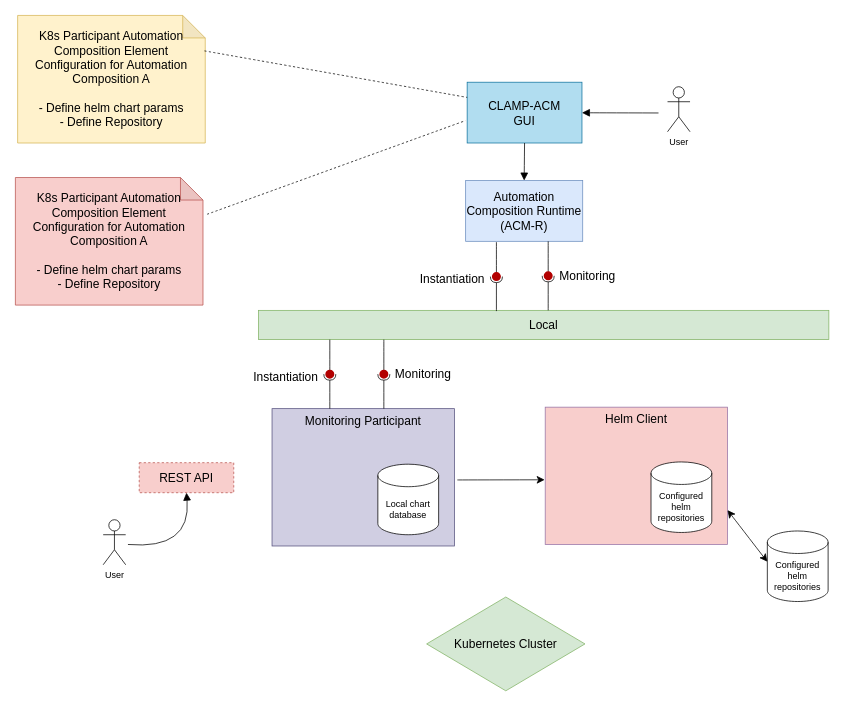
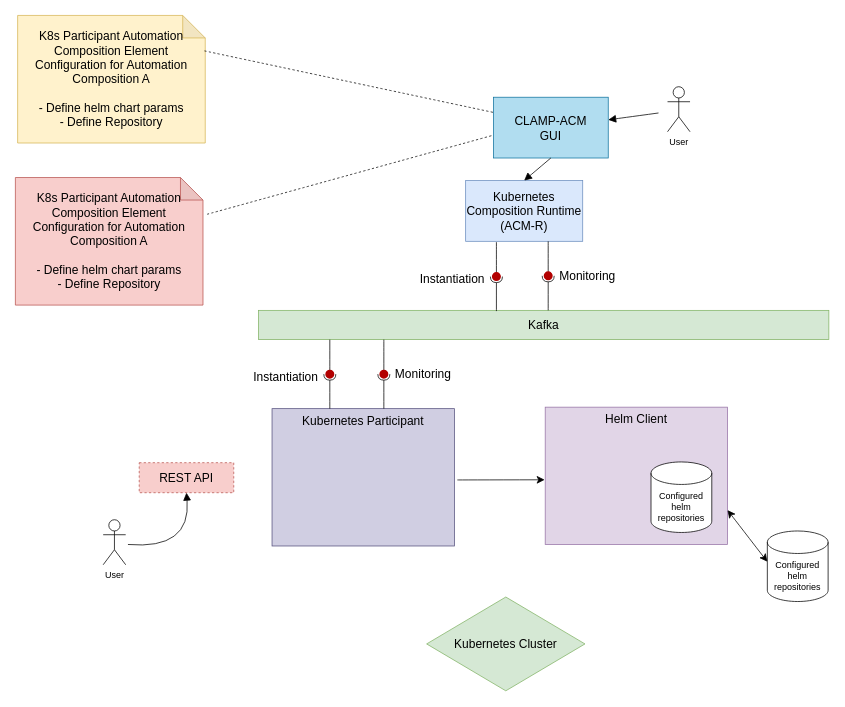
(524, 113) -> (551, 128)
(524, 211) -> (524, 211)
(543, 325) -> (543, 325)
(363, 421) -> (363, 421)
(636, 476) -> (636, 476)
(408, 499) -> none
